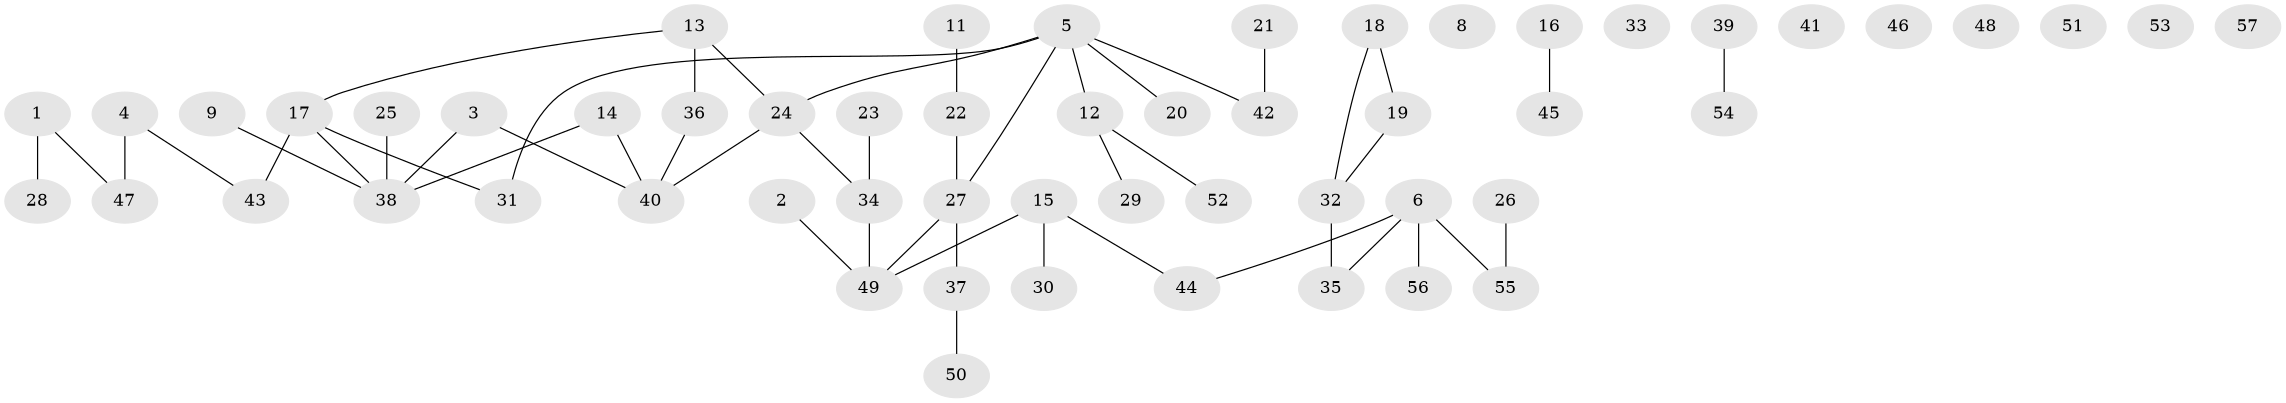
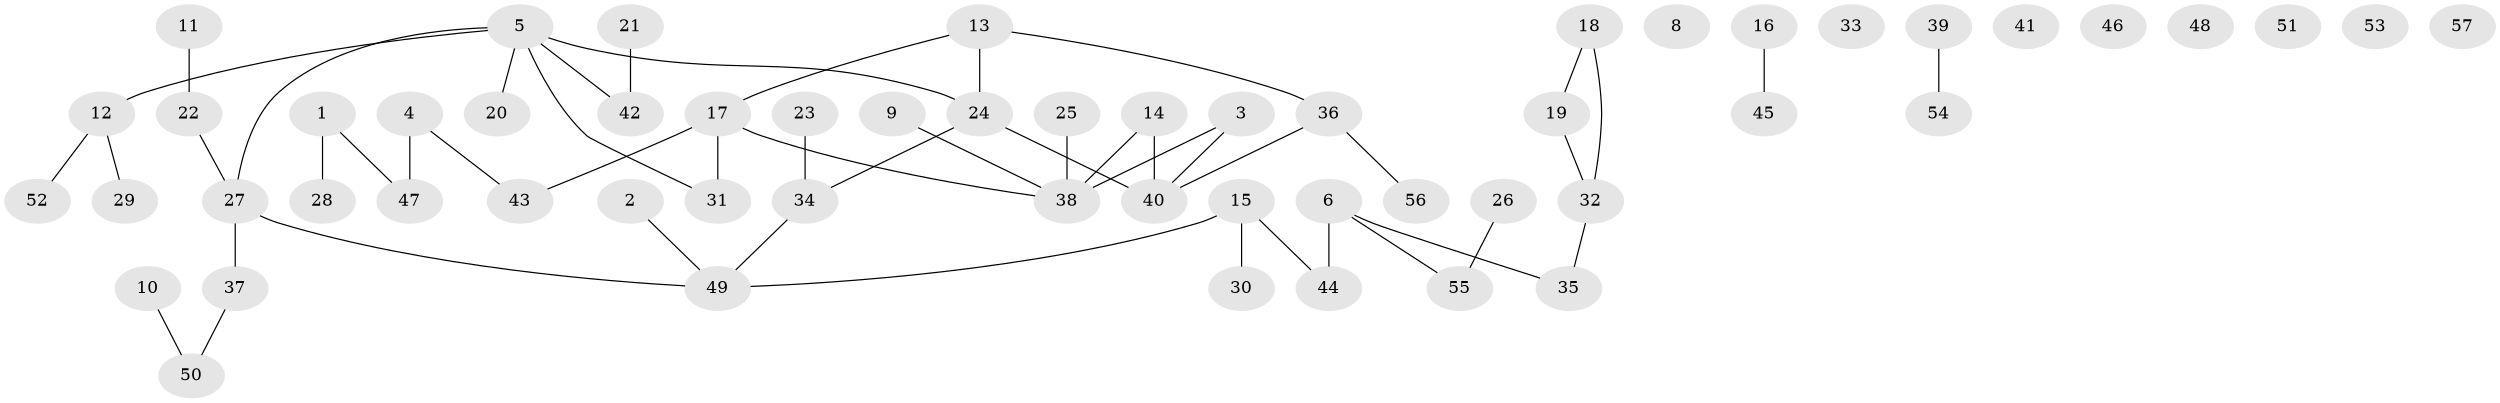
(1419, 245) -> (1372, 158)
none -> (148, 289)
